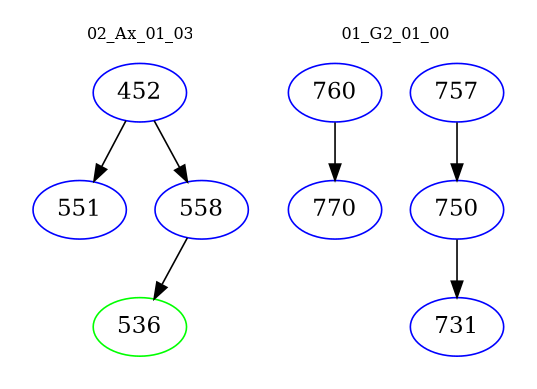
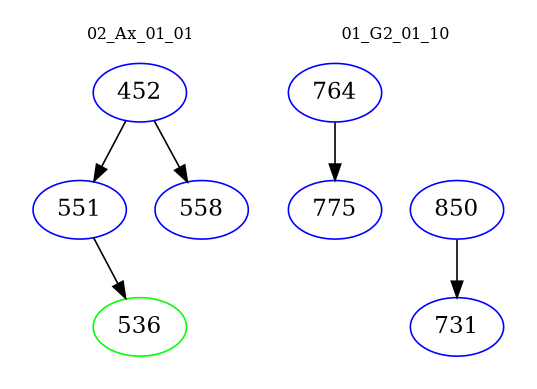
(141, 35) -> (141, 35)
(396, 35) -> (396, 35)
(335, 93) -> (335, 93)
(457, 93) -> none
(335, 210) -> (335, 210)
(457, 210) -> (457, 210)
(175, 261) -> (106, 261)
